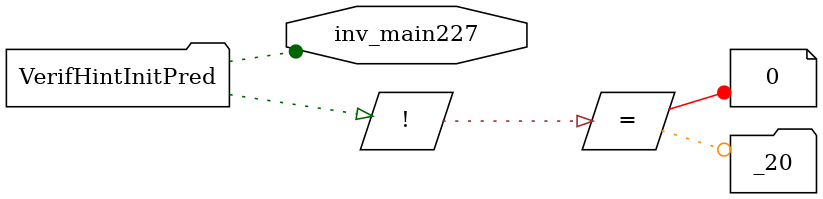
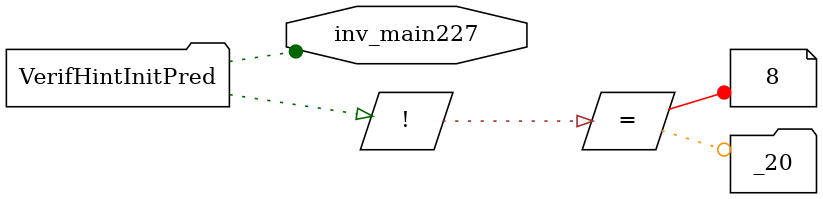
(773, 78) -> (773, 78)
